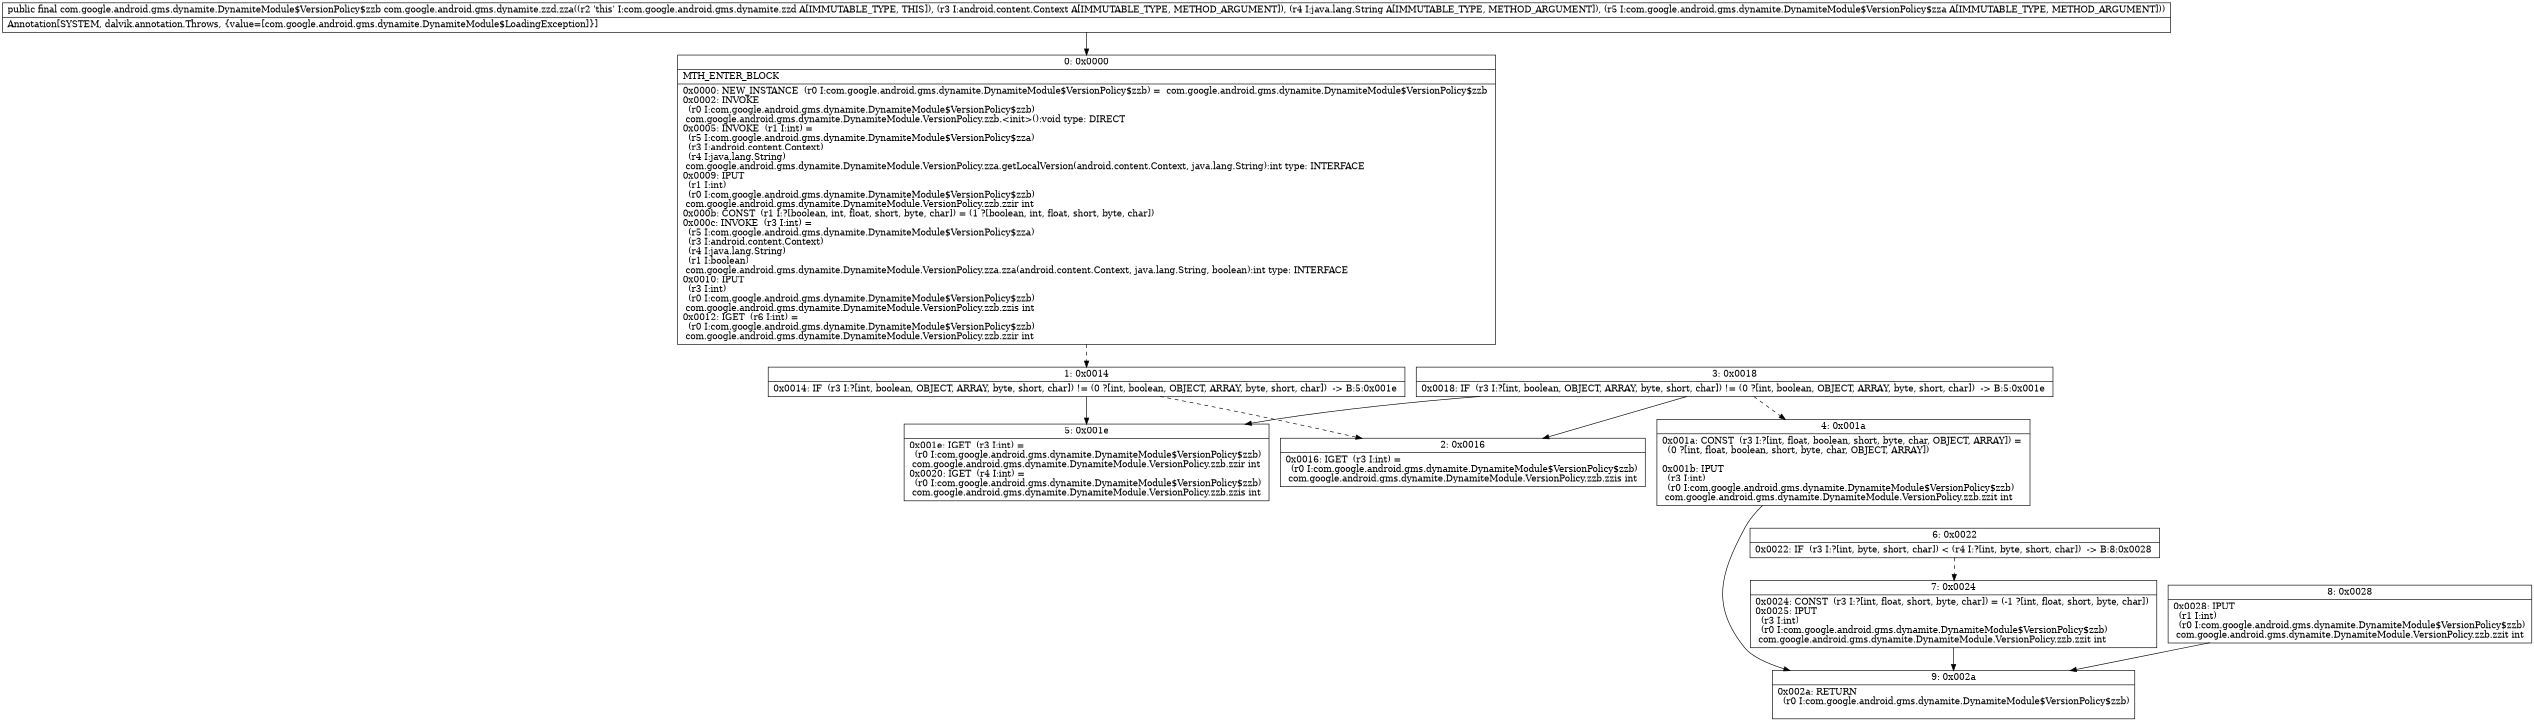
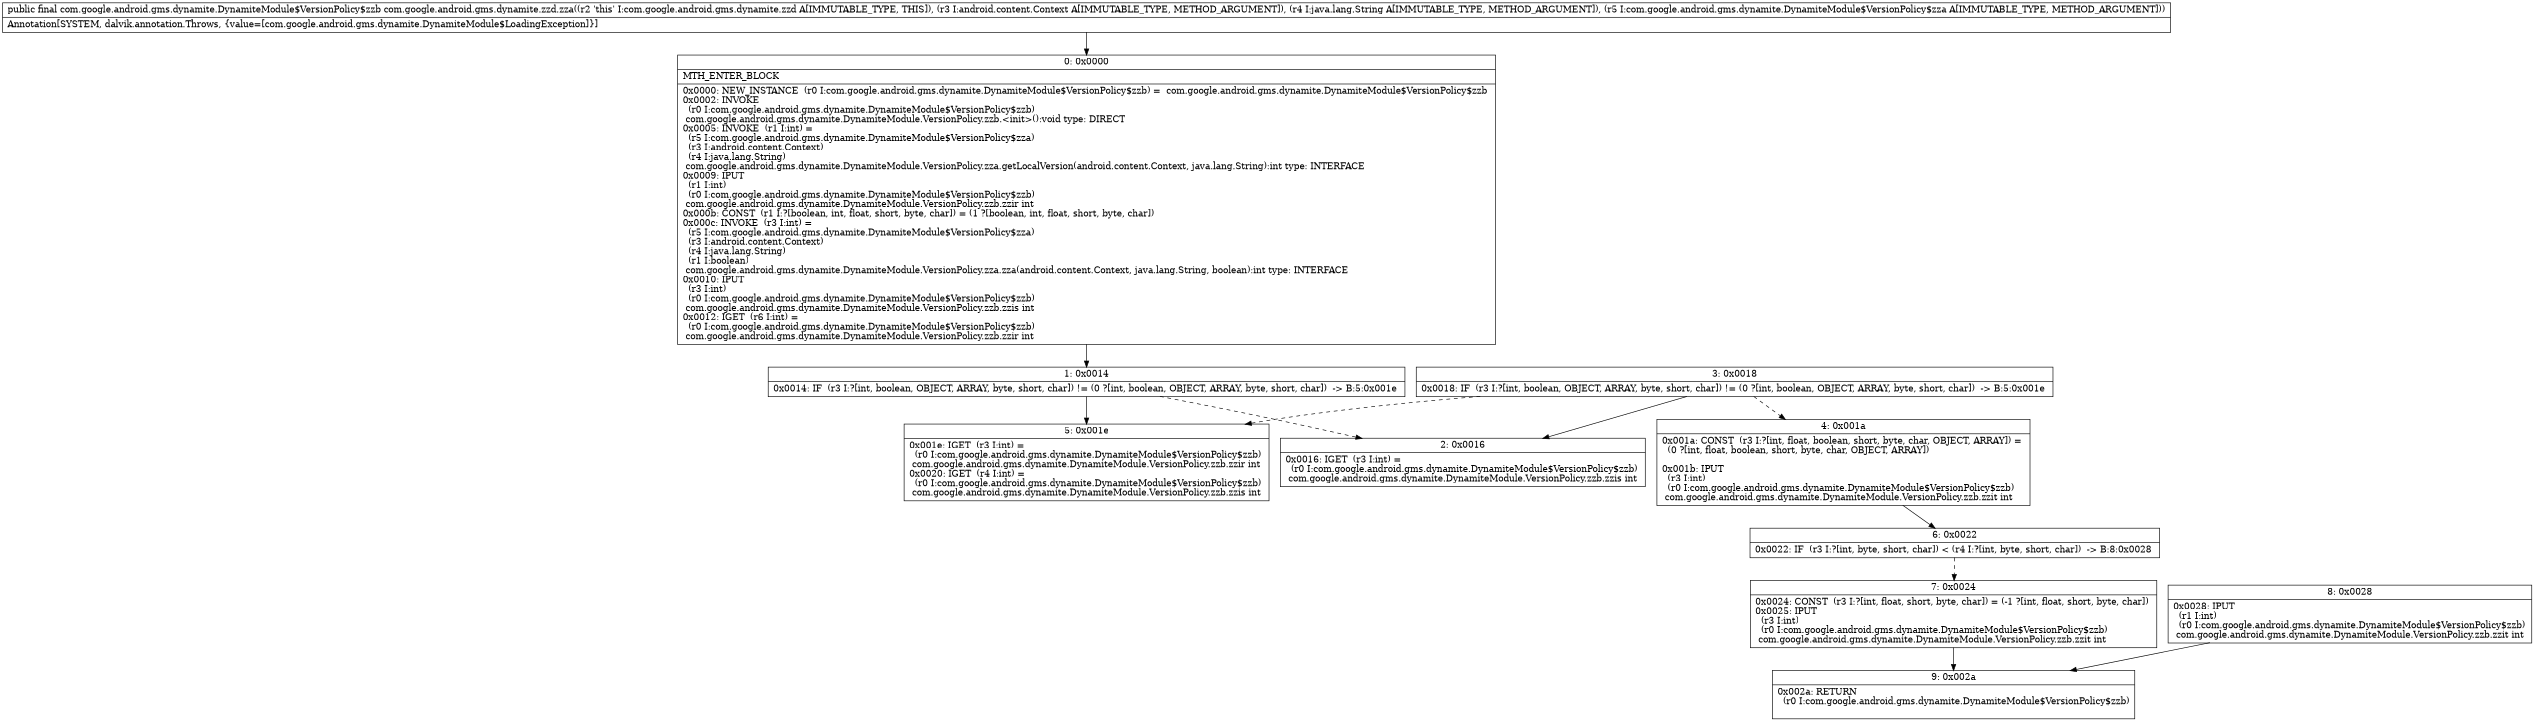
(1087, 353) -> (1087, 353)
(1366, 407) -> (1366, 407)
(1723, 597) -> (1916, 515)
